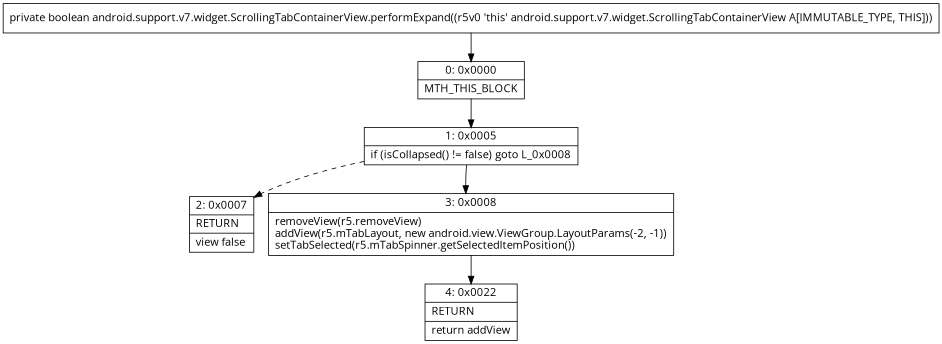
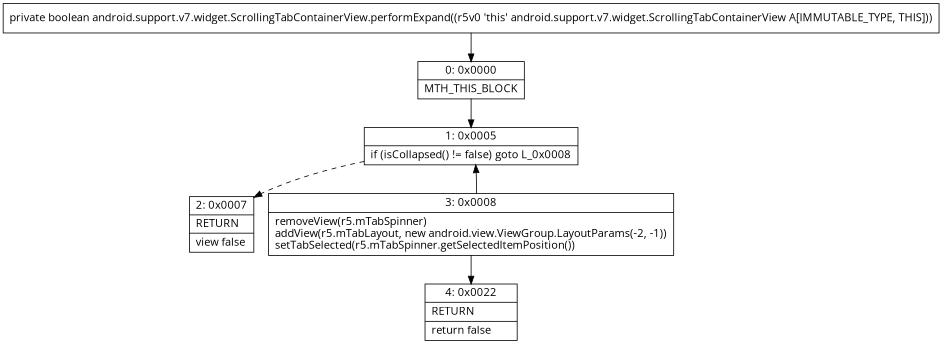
(466, 175) -> (476, 183)
(348, 222) -> (351, 222)
(471, 330) -> (462, 330)
